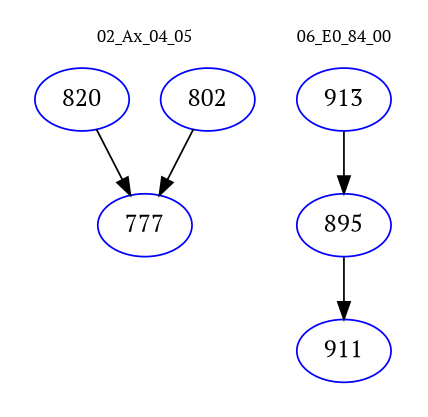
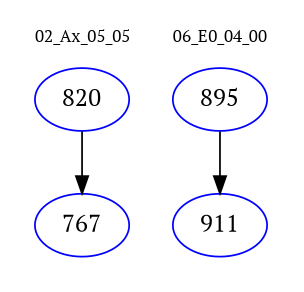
(145, 38) -> (83, 38)
(345, 38) -> (221, 38)
(208, 100) -> none
(344, 100) -> none
(145, 225) -> (82, 225)
